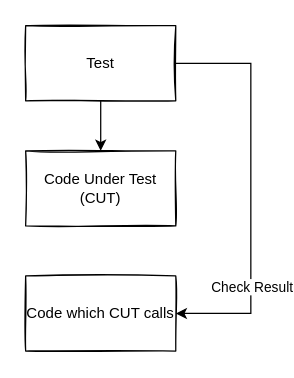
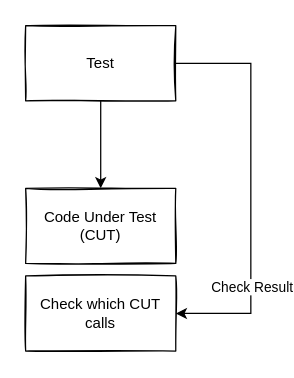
(101, 188) -> (101, 226)
(101, 313) -> (101, 313)
